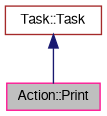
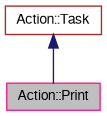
(53, 20) -> (53, 20)
